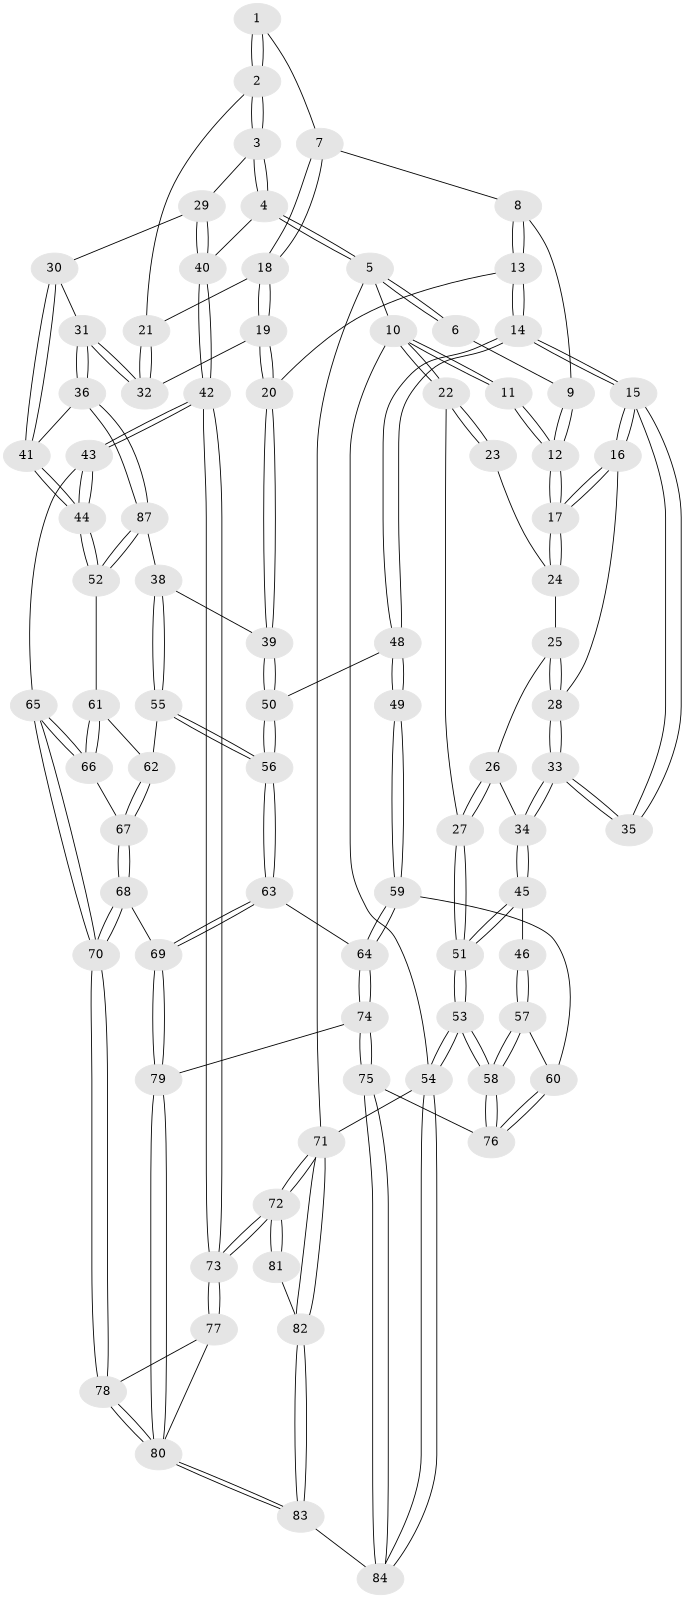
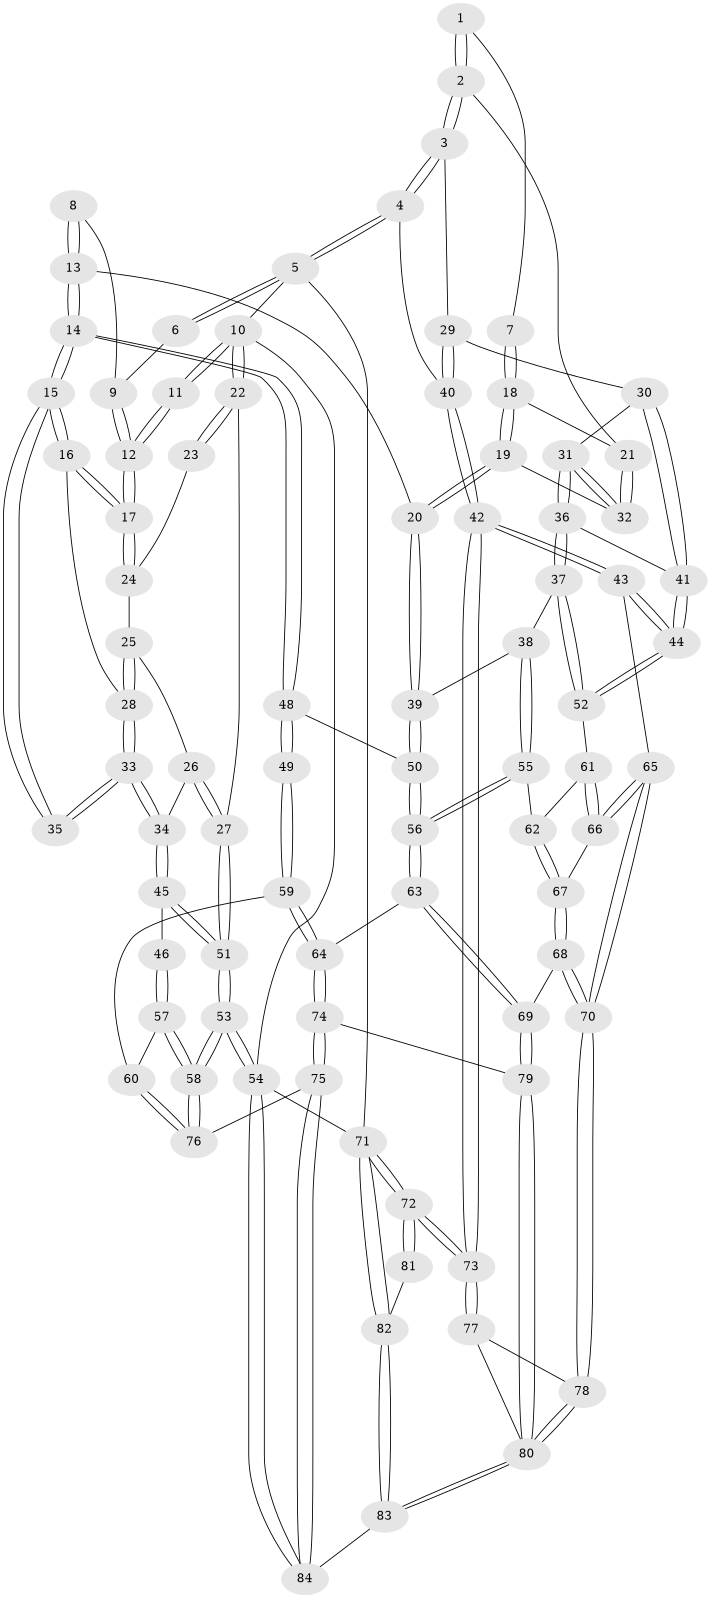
(419, 175) -> none
(145, 518) -> (559, 581)
